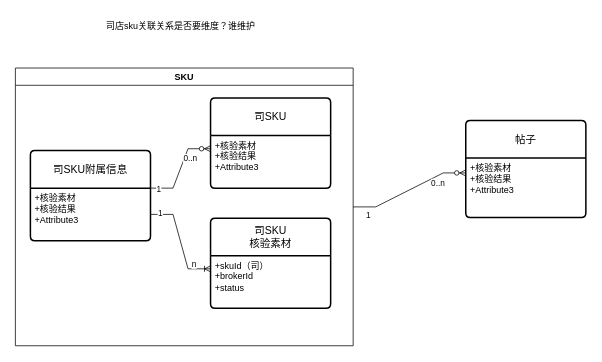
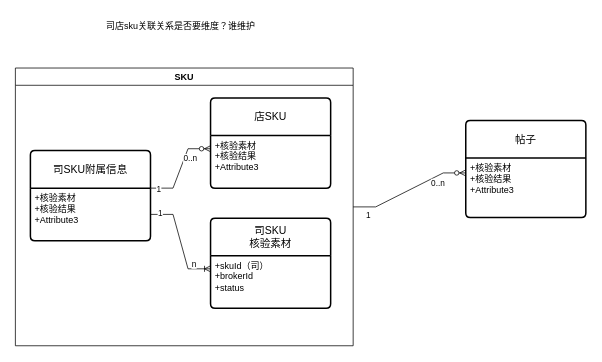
(270, 117) -> (270, 117)
